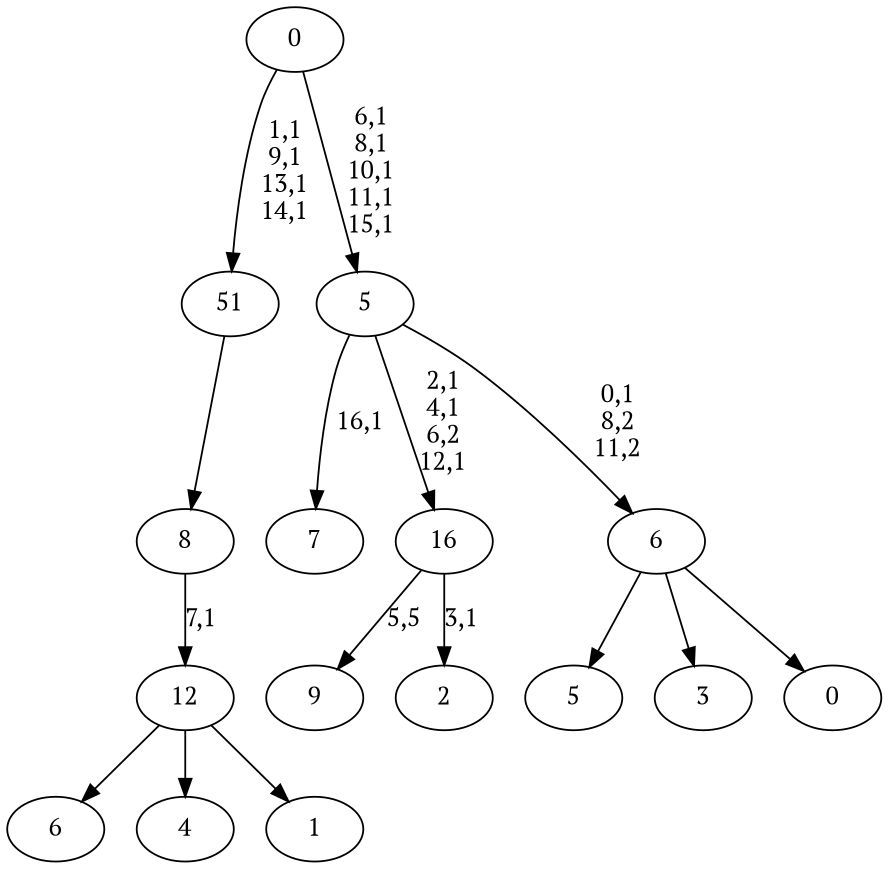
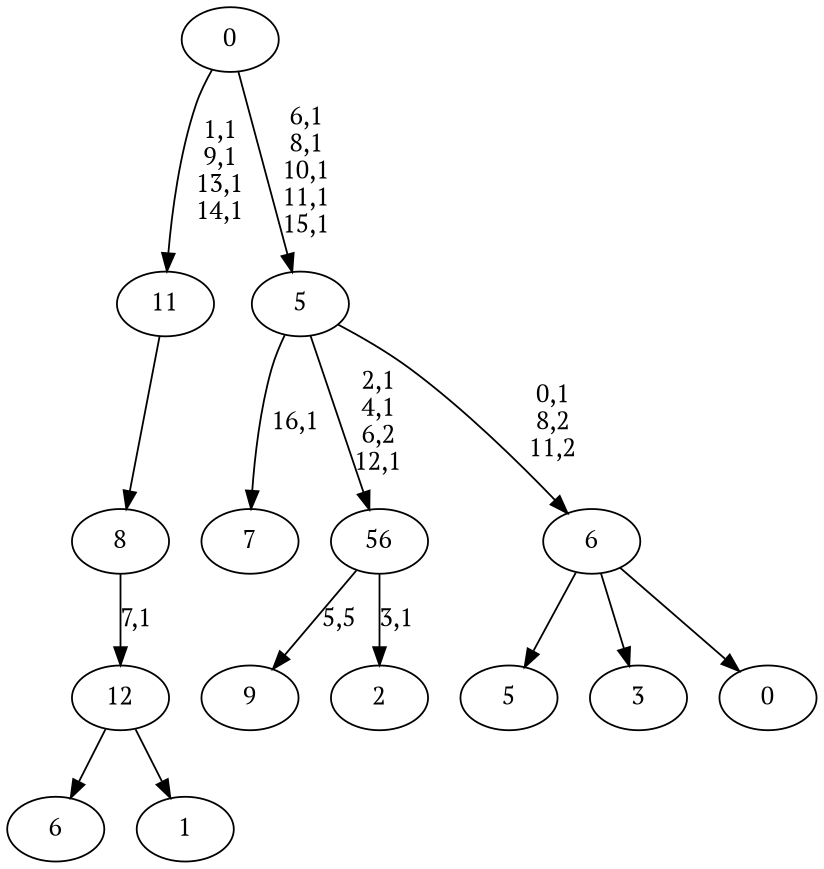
(230, 304) -> (165, 304)
(444, 541) -> (380, 541)
(185, 829) -> none
